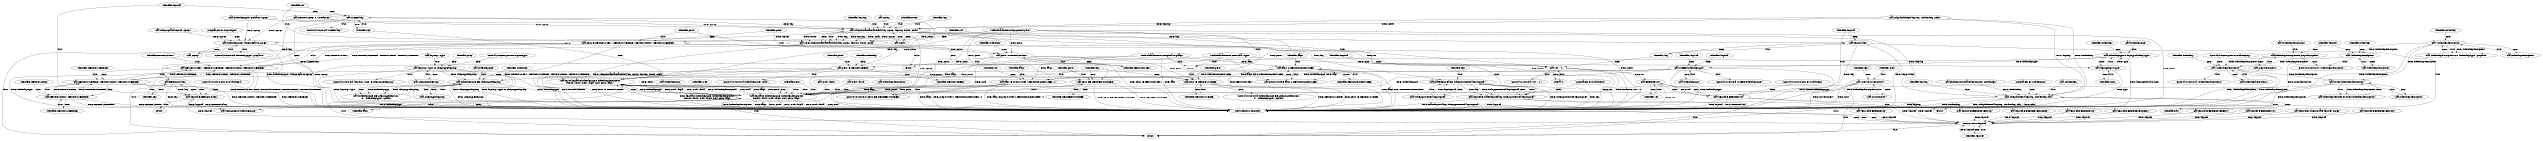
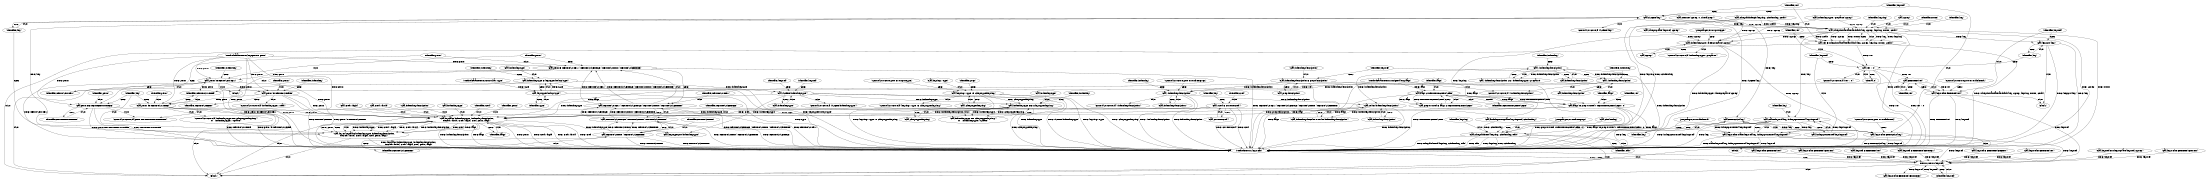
(900, 43) -> none
(1122, 60) -> (202, 85)
(1190, 68) -> none
(2108, 68) -> (546, 93)
(1477, 109) -> (1059, 89)
(2002, 117) -> (1911, 167)
